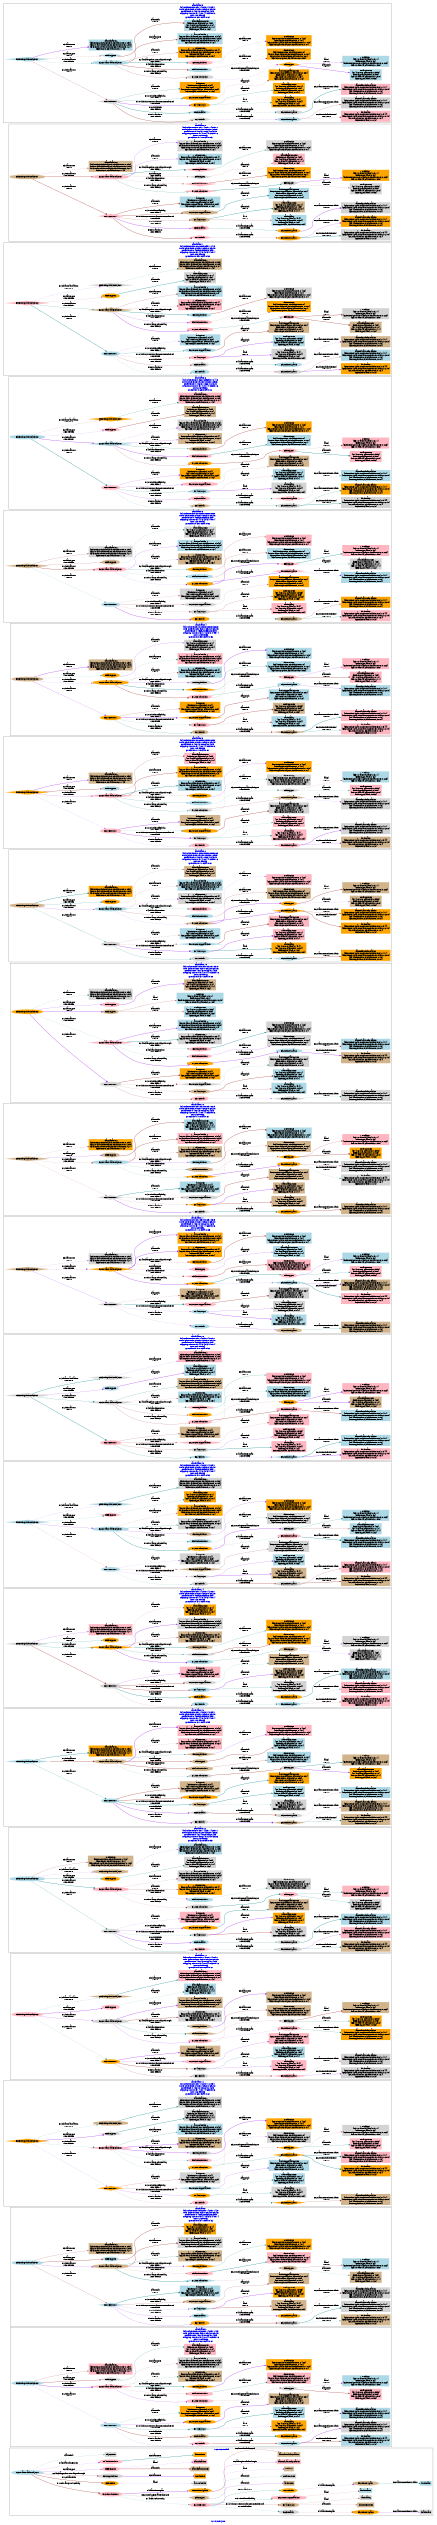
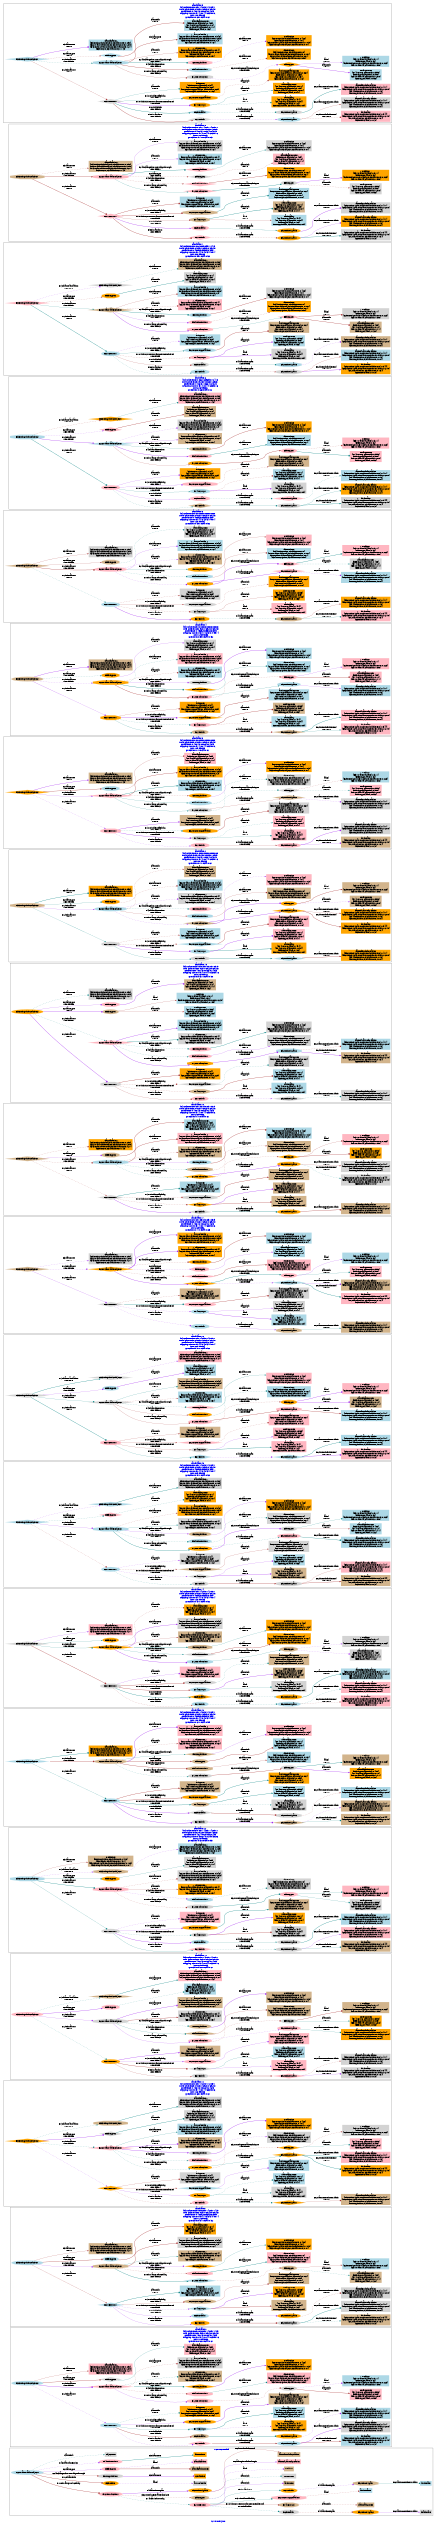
(289, 2476) -> (289, 2476)
(366, 2498) -> none
(366, 2505) -> (366, 2505)
